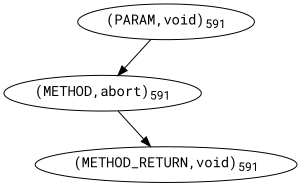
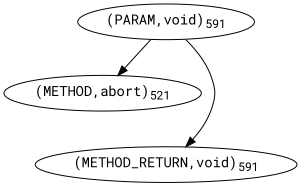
(160, 92) -> (160, 92)
(131, 125) -> (214, 88)
